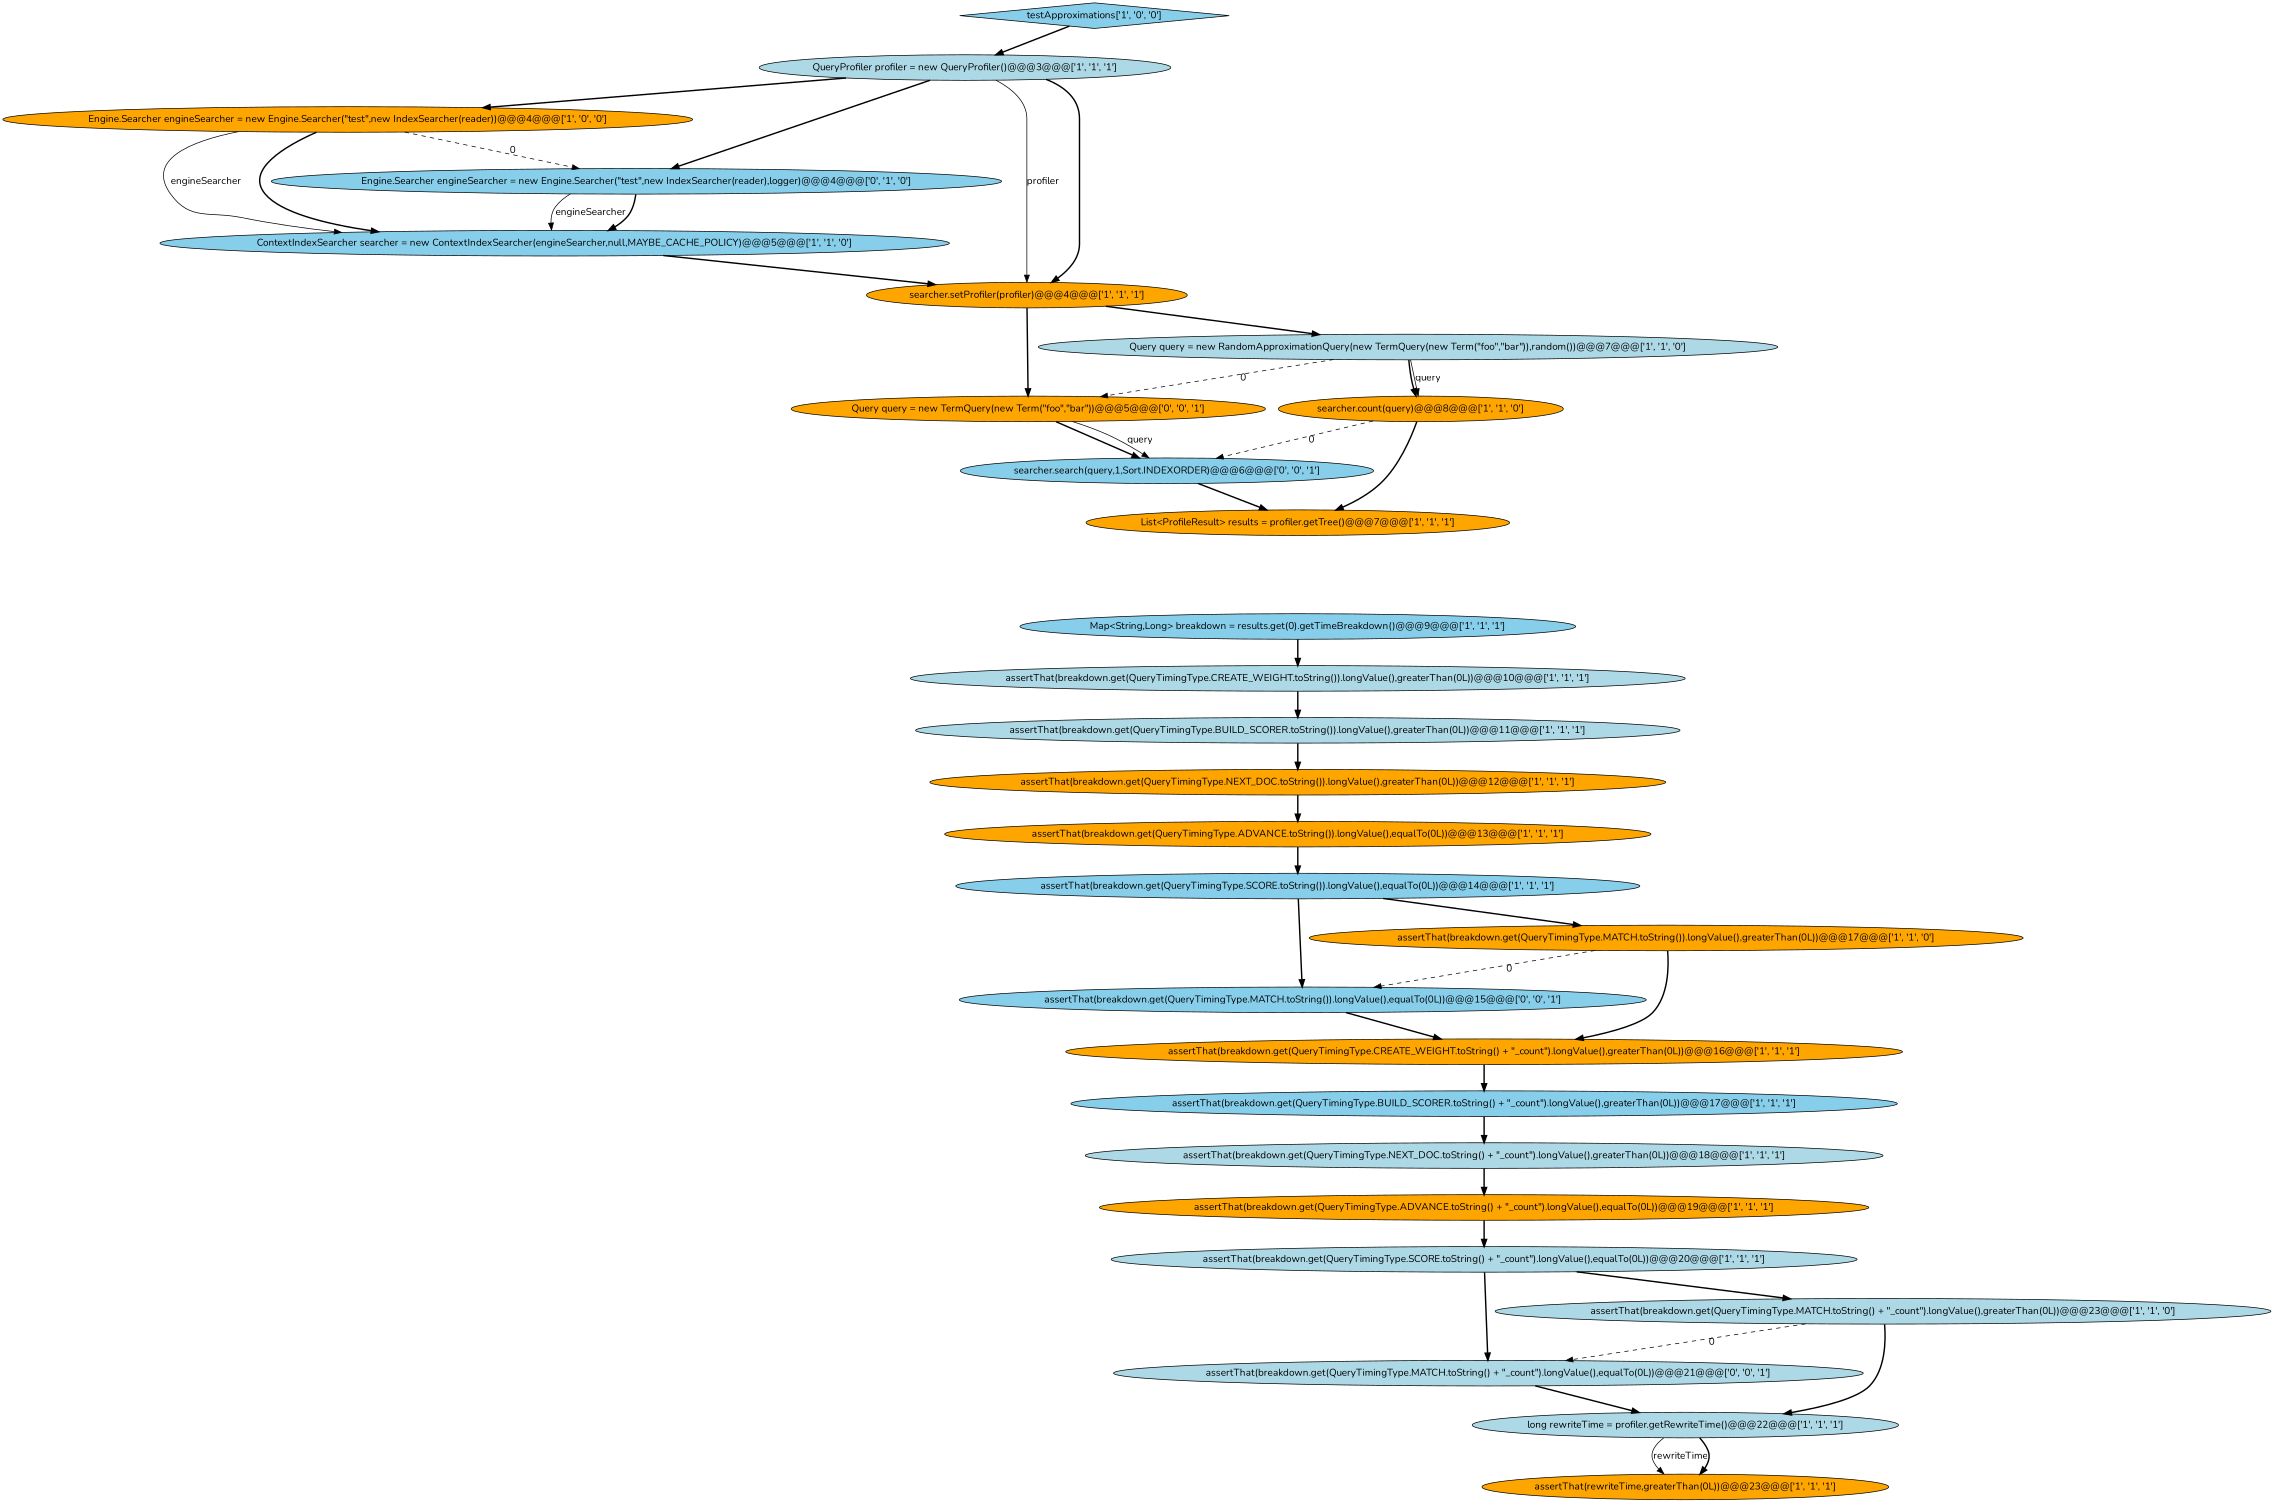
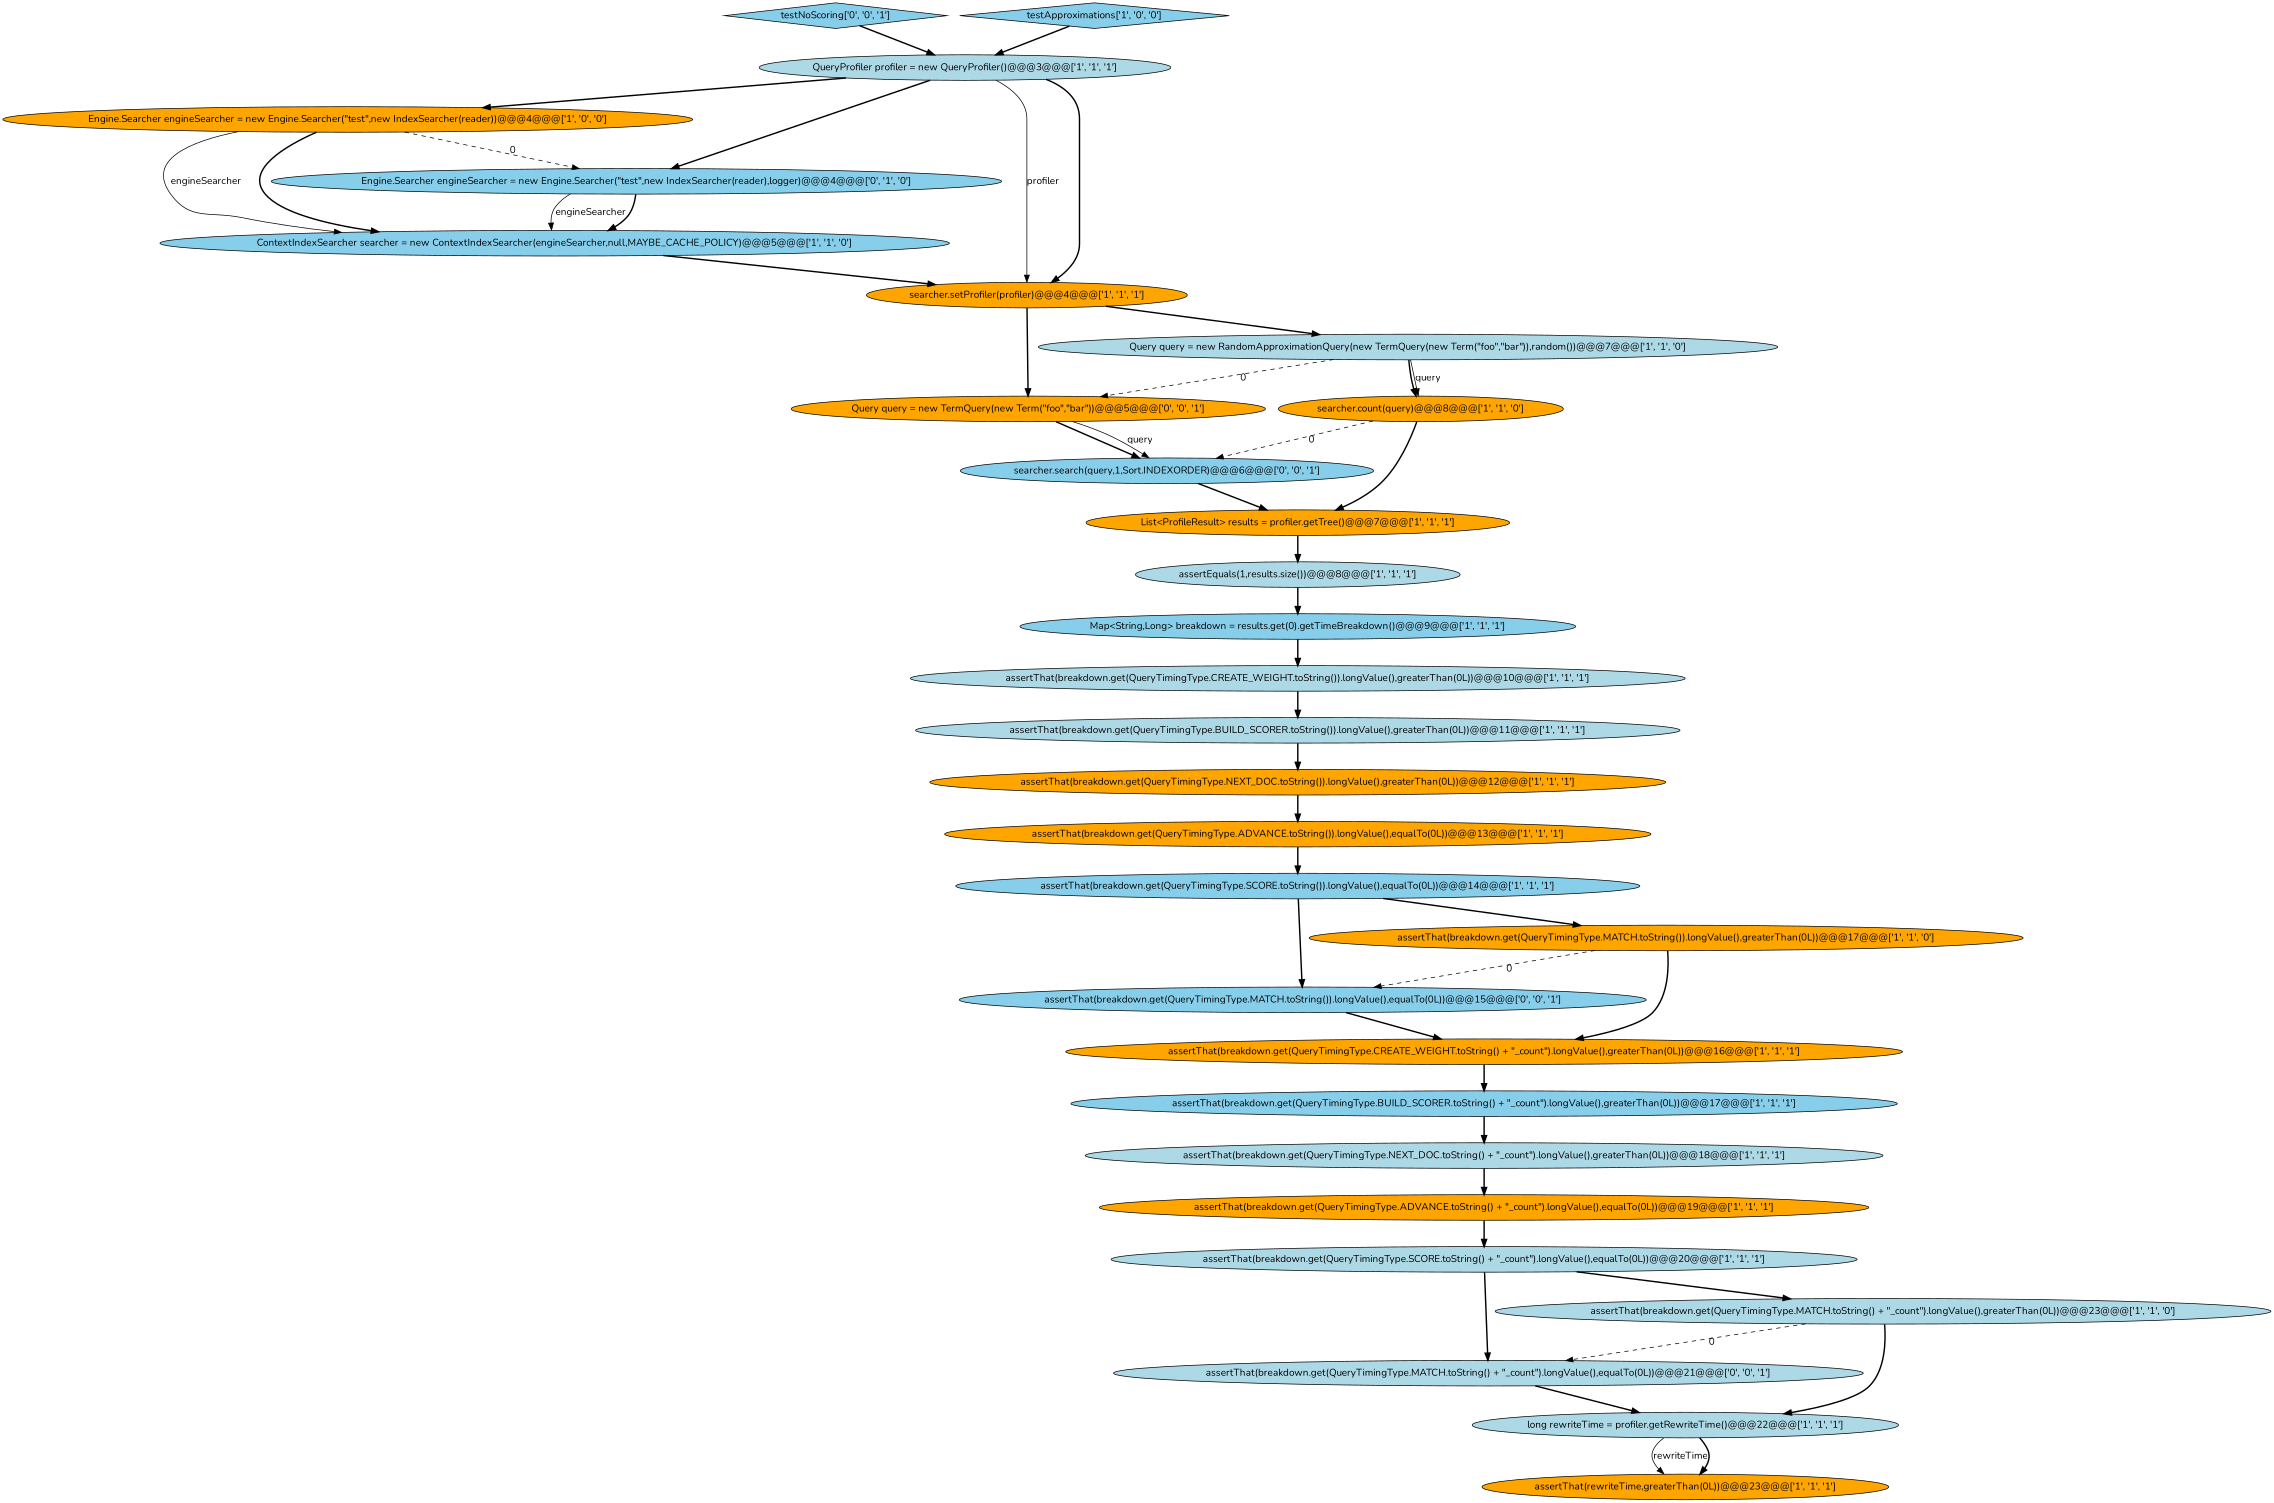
none -> (836, 16)
none -> (1298, 575)
